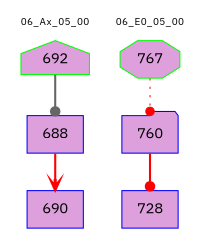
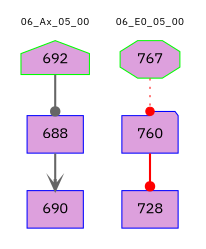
(55, 167) -> (55, 167)
